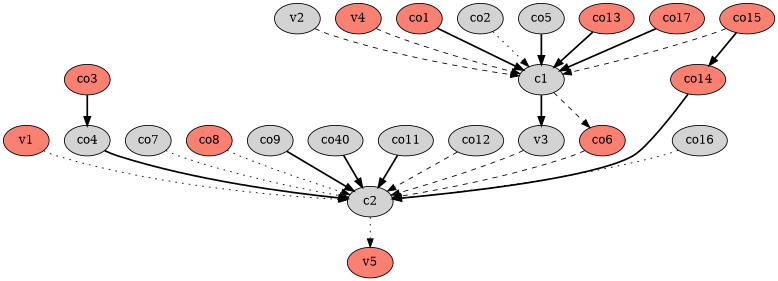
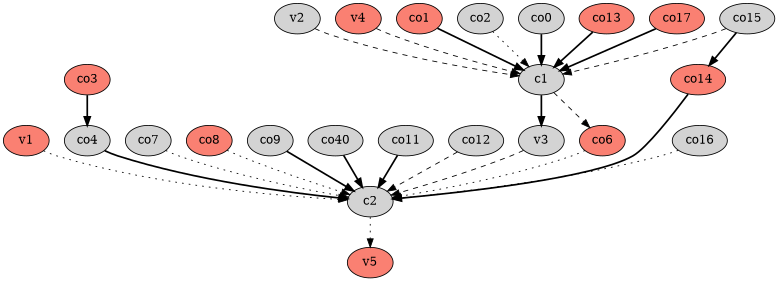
(541, 19) -> (541, 19)
(747, 19) -> (747, 19)
(494, 178) -> (494, 178)
